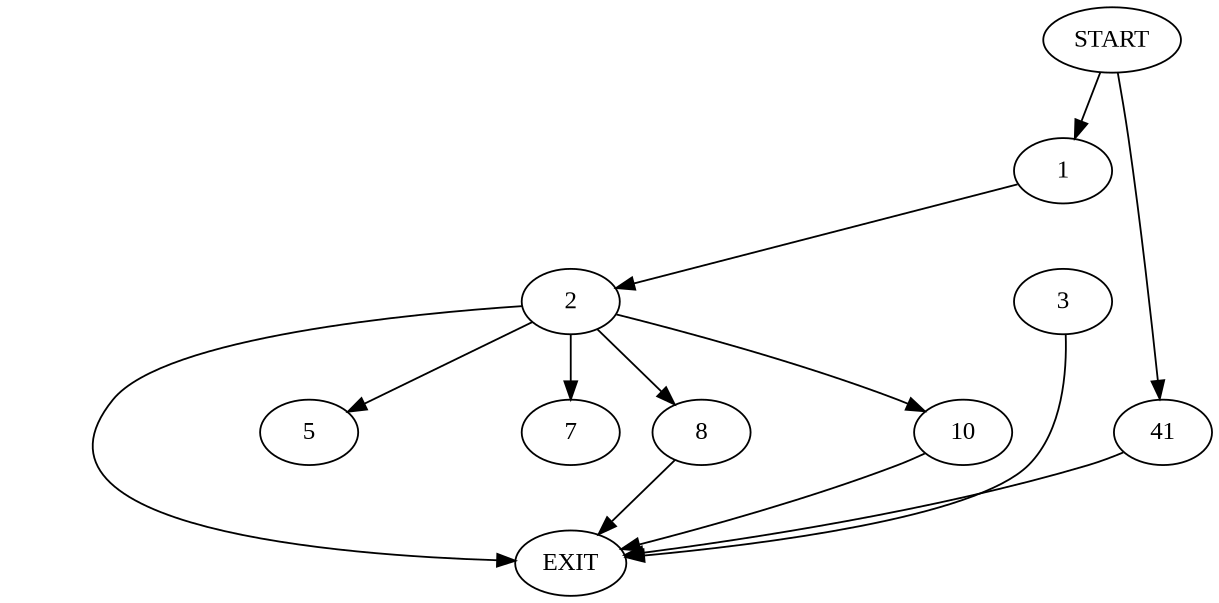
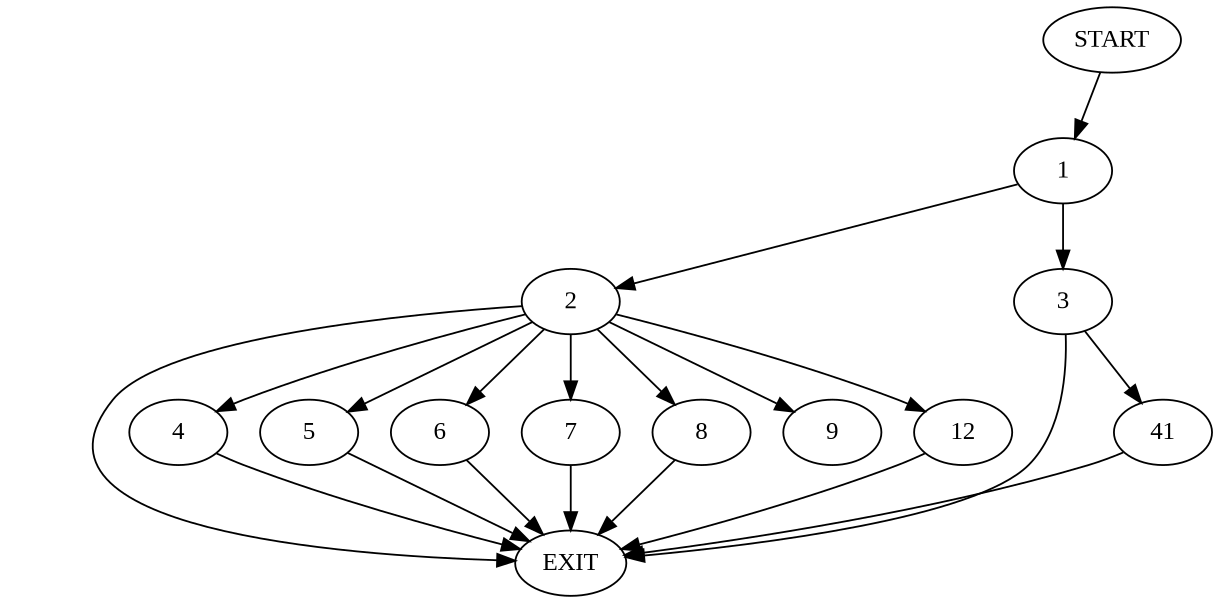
none -> (1063, 227)
(1140, 227) -> (1107, 360)
none -> (178, 432)
none -> (440, 432)
none -> (832, 432)
(963, 432) -> (963, 432)
none -> (571, 489)
none -> (430, 493)
